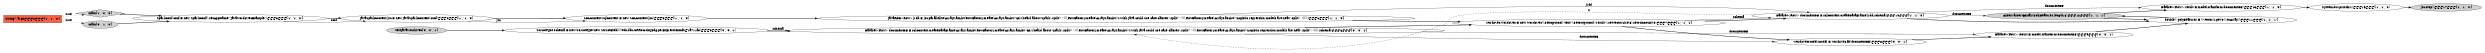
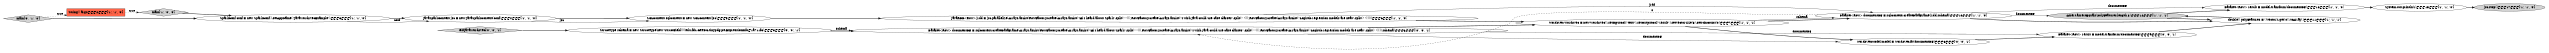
(72, 22) -> (54, 16)
(100, 25) -> (28, 19)
(417, 30) -> (480, 30)
